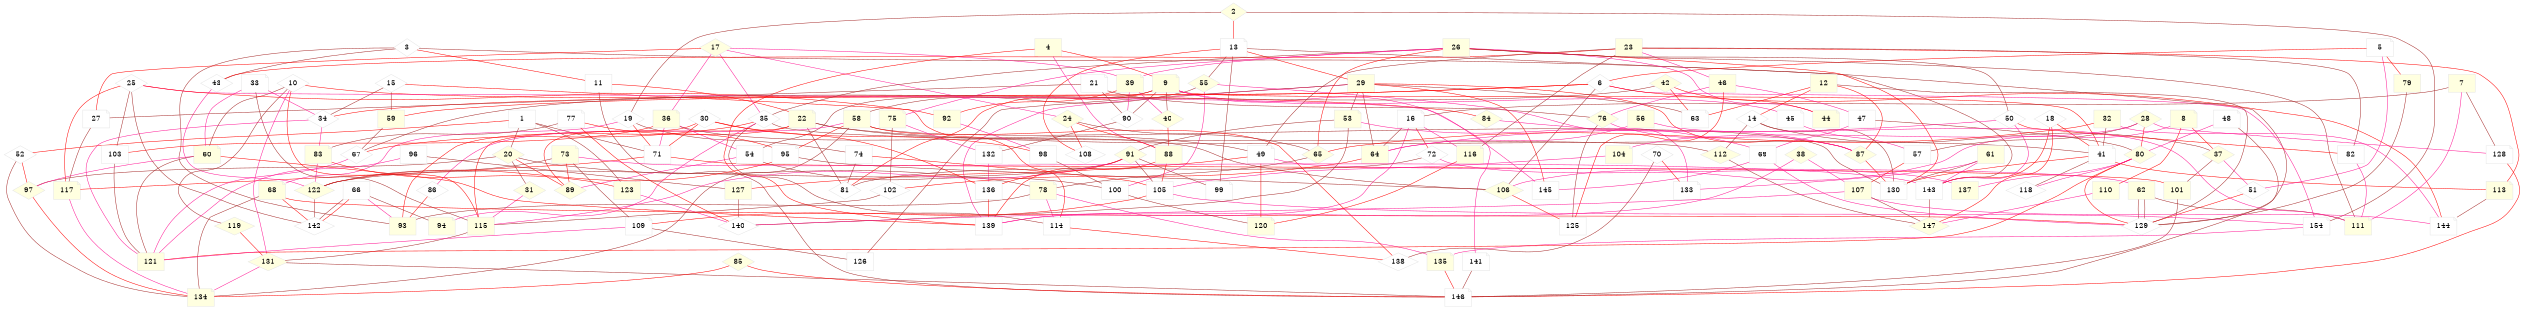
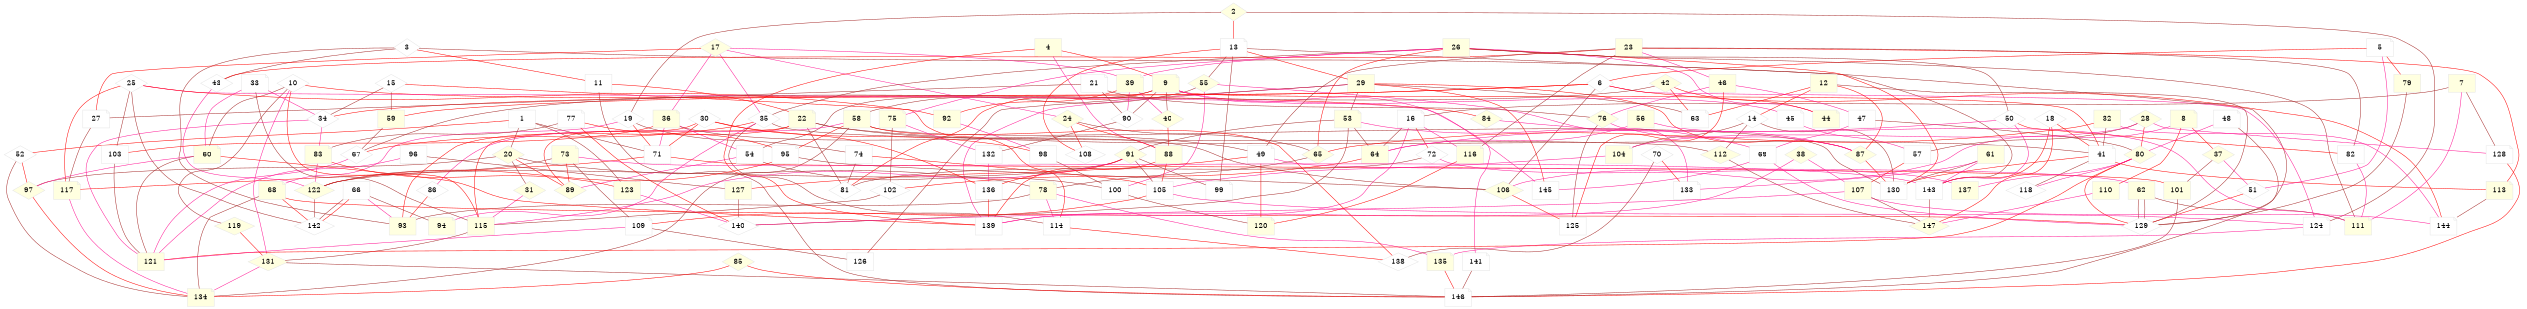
(1368, 119) -> (1361, 137)
(1985, 138) -> (1688, 136)
(2317, 226) -> (2317, 226)
